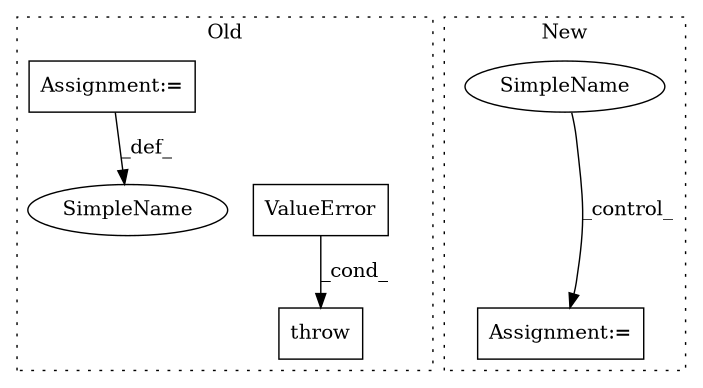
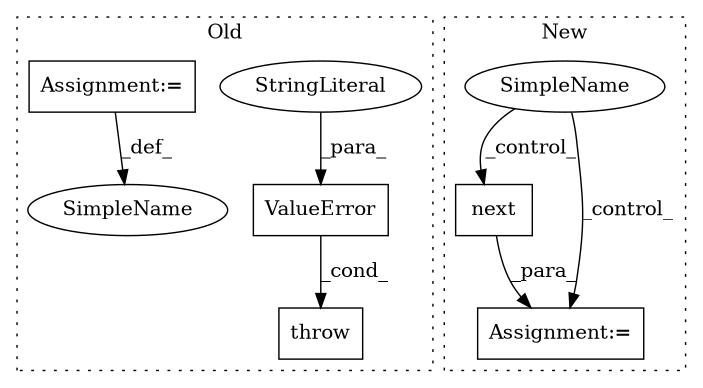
none -> (321, 87)
none -> (494, 210)
